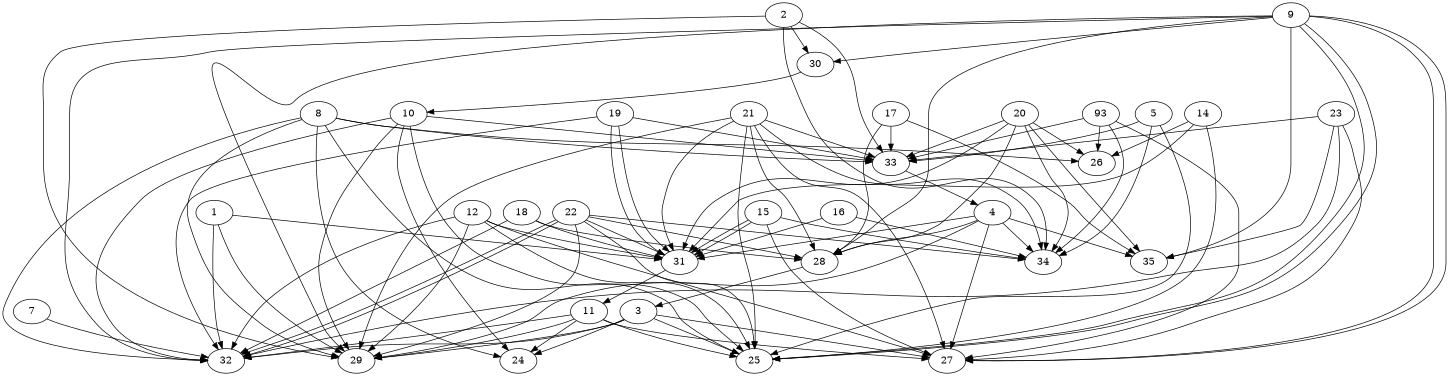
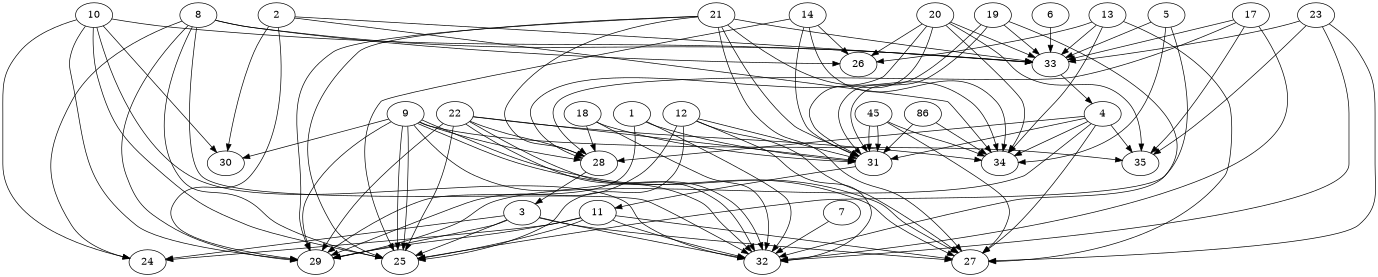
none -> (1051, 15)
none -> (904, 89)
(618, 98) -> (158, 87)
(1101, 114) -> (1107, 15)
none -> (1097, 211)
(763, 213) -> (873, 114)
(839, 213) -> (923, 114)
